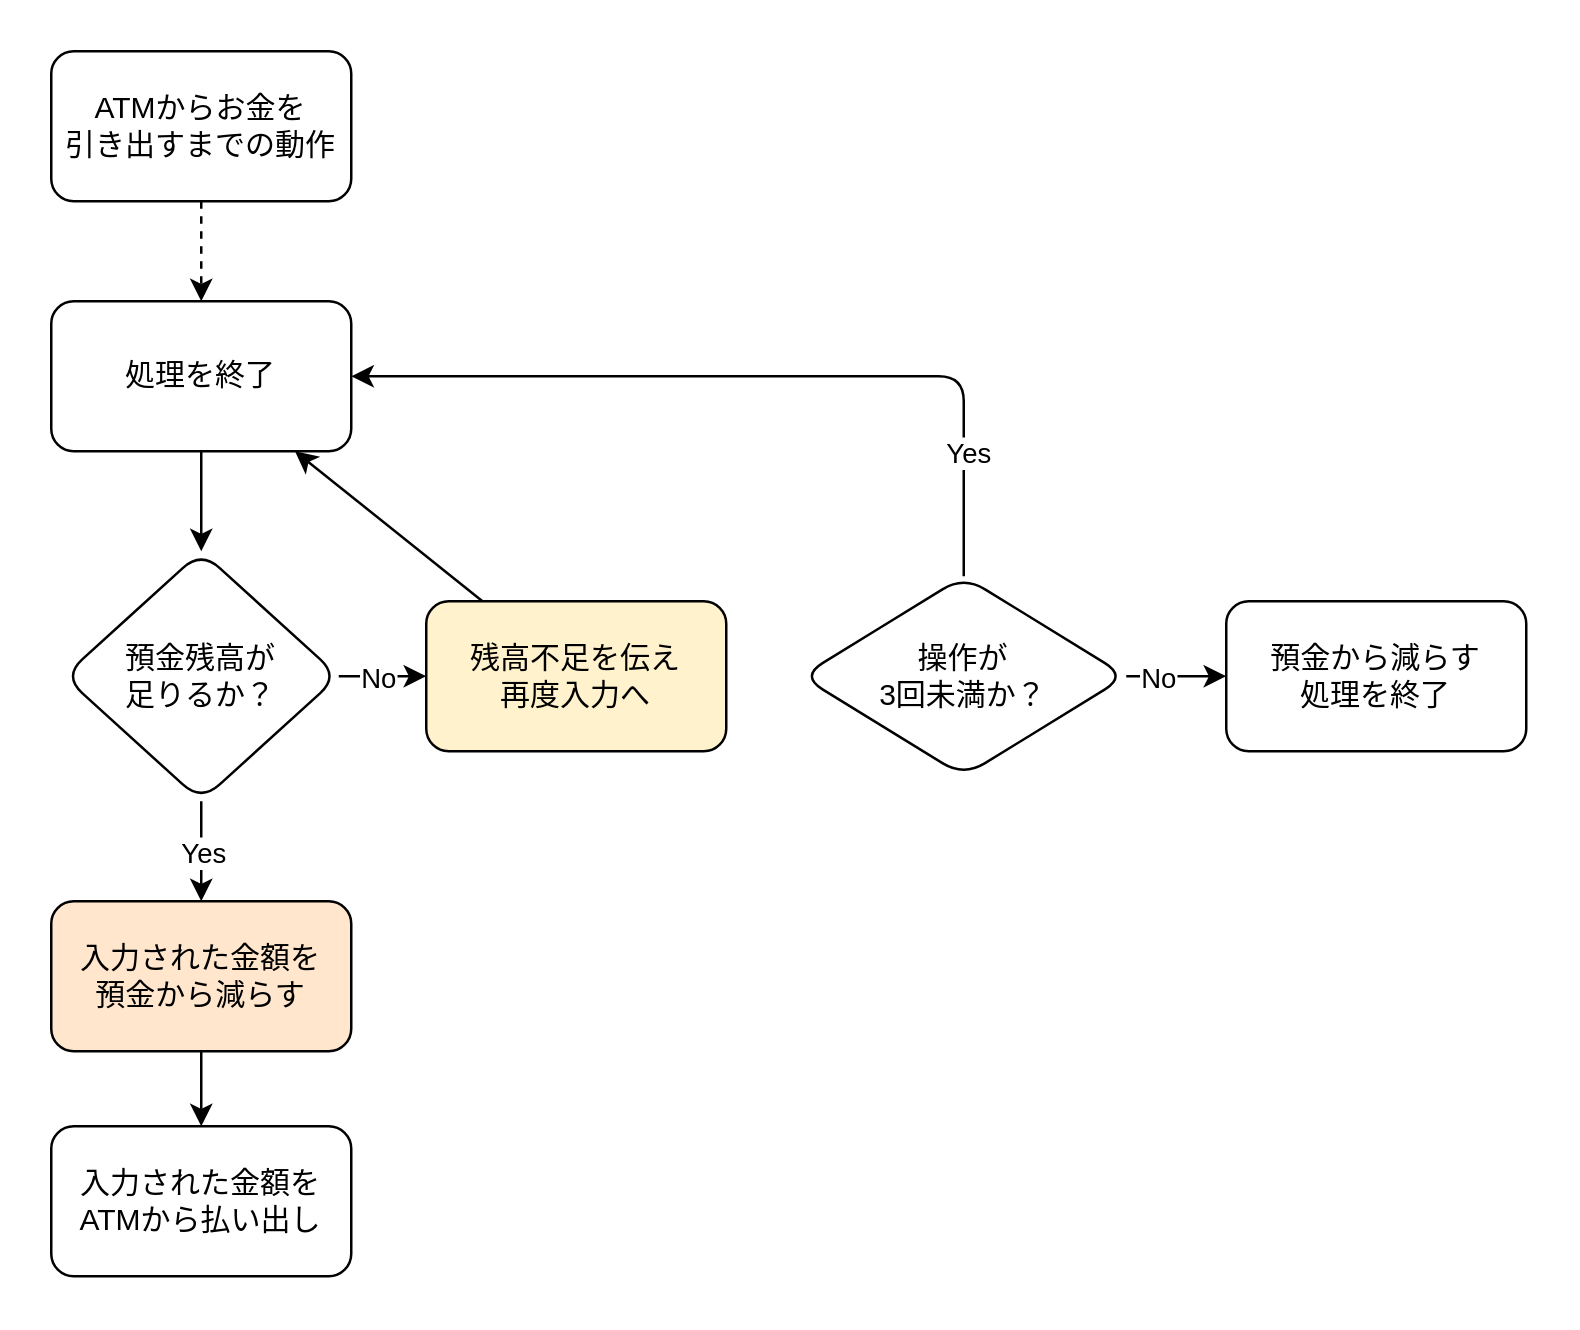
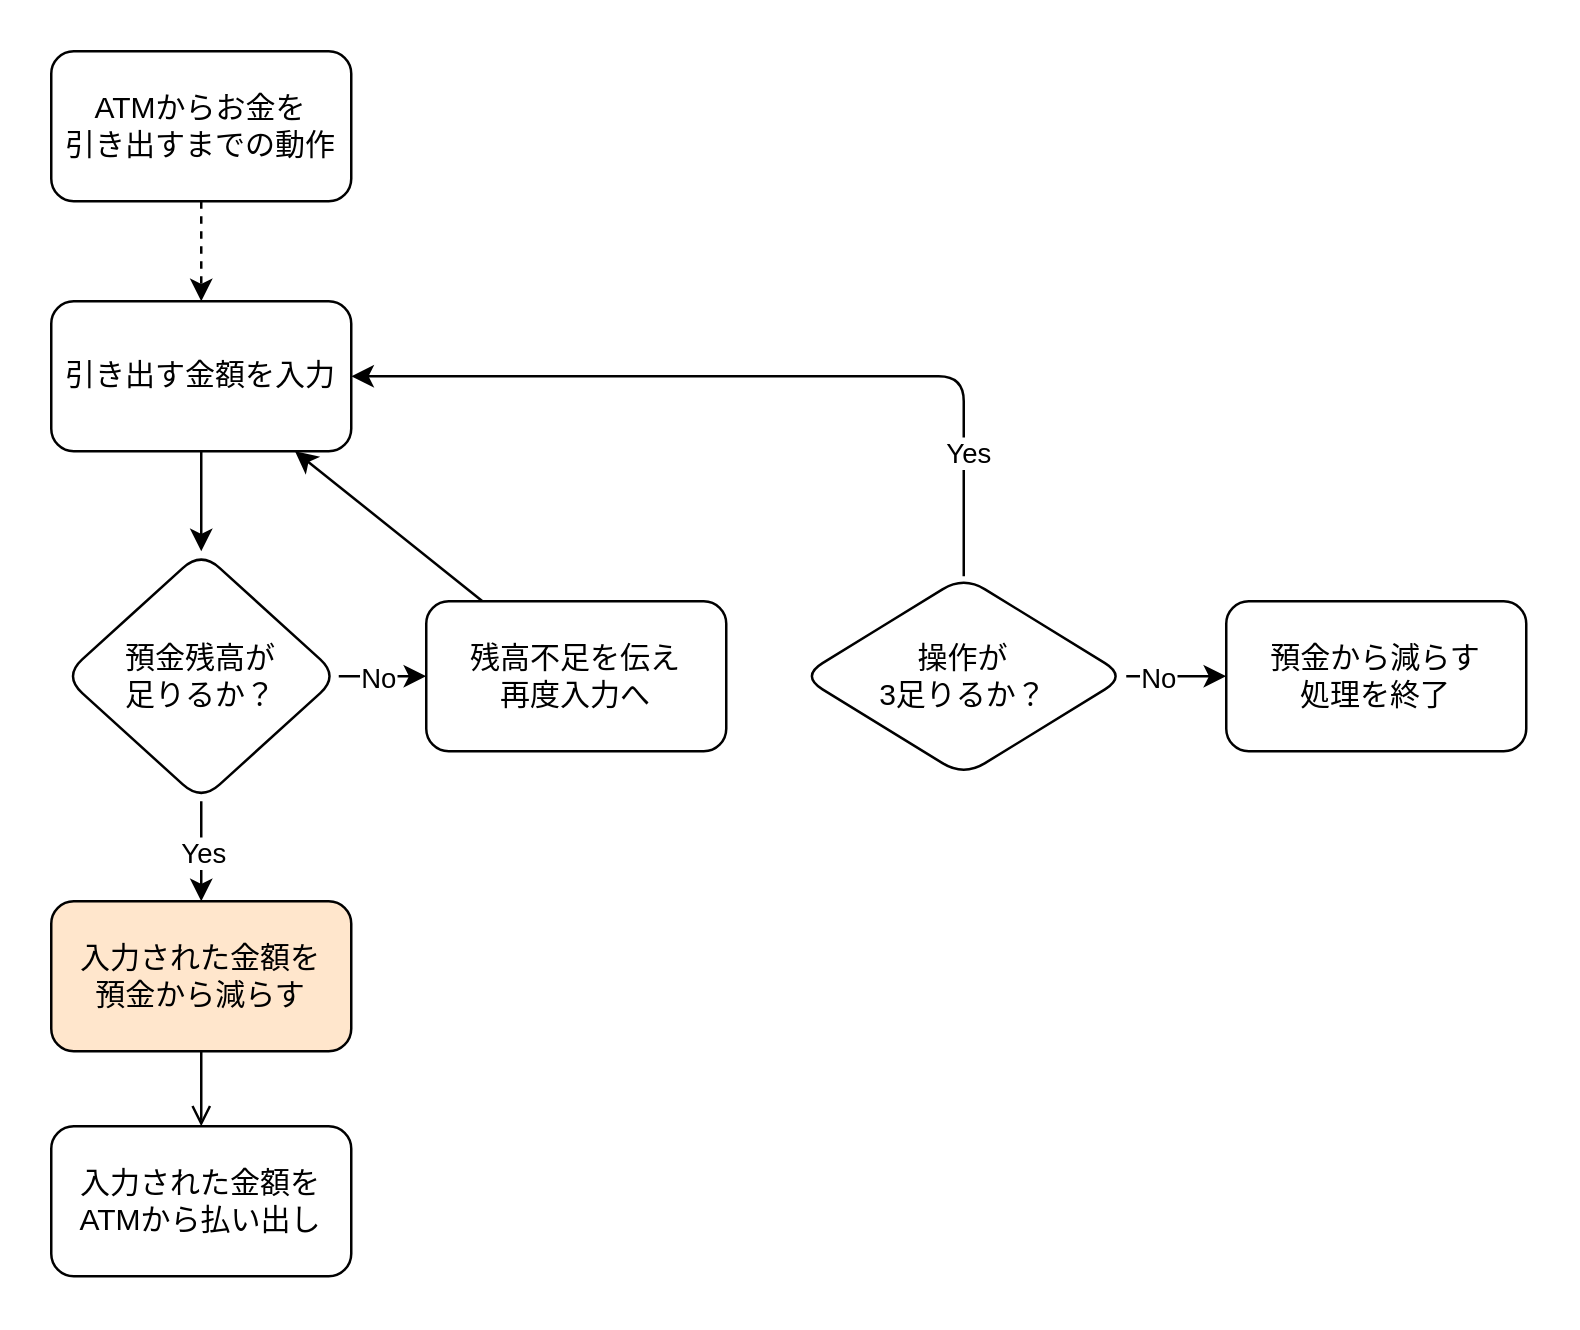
(201, 376) -> (201, 376)
(576, 676) -> (576, 676)
(964, 676) -> (964, 676)
(201, 1108) -> (201, 1112)
